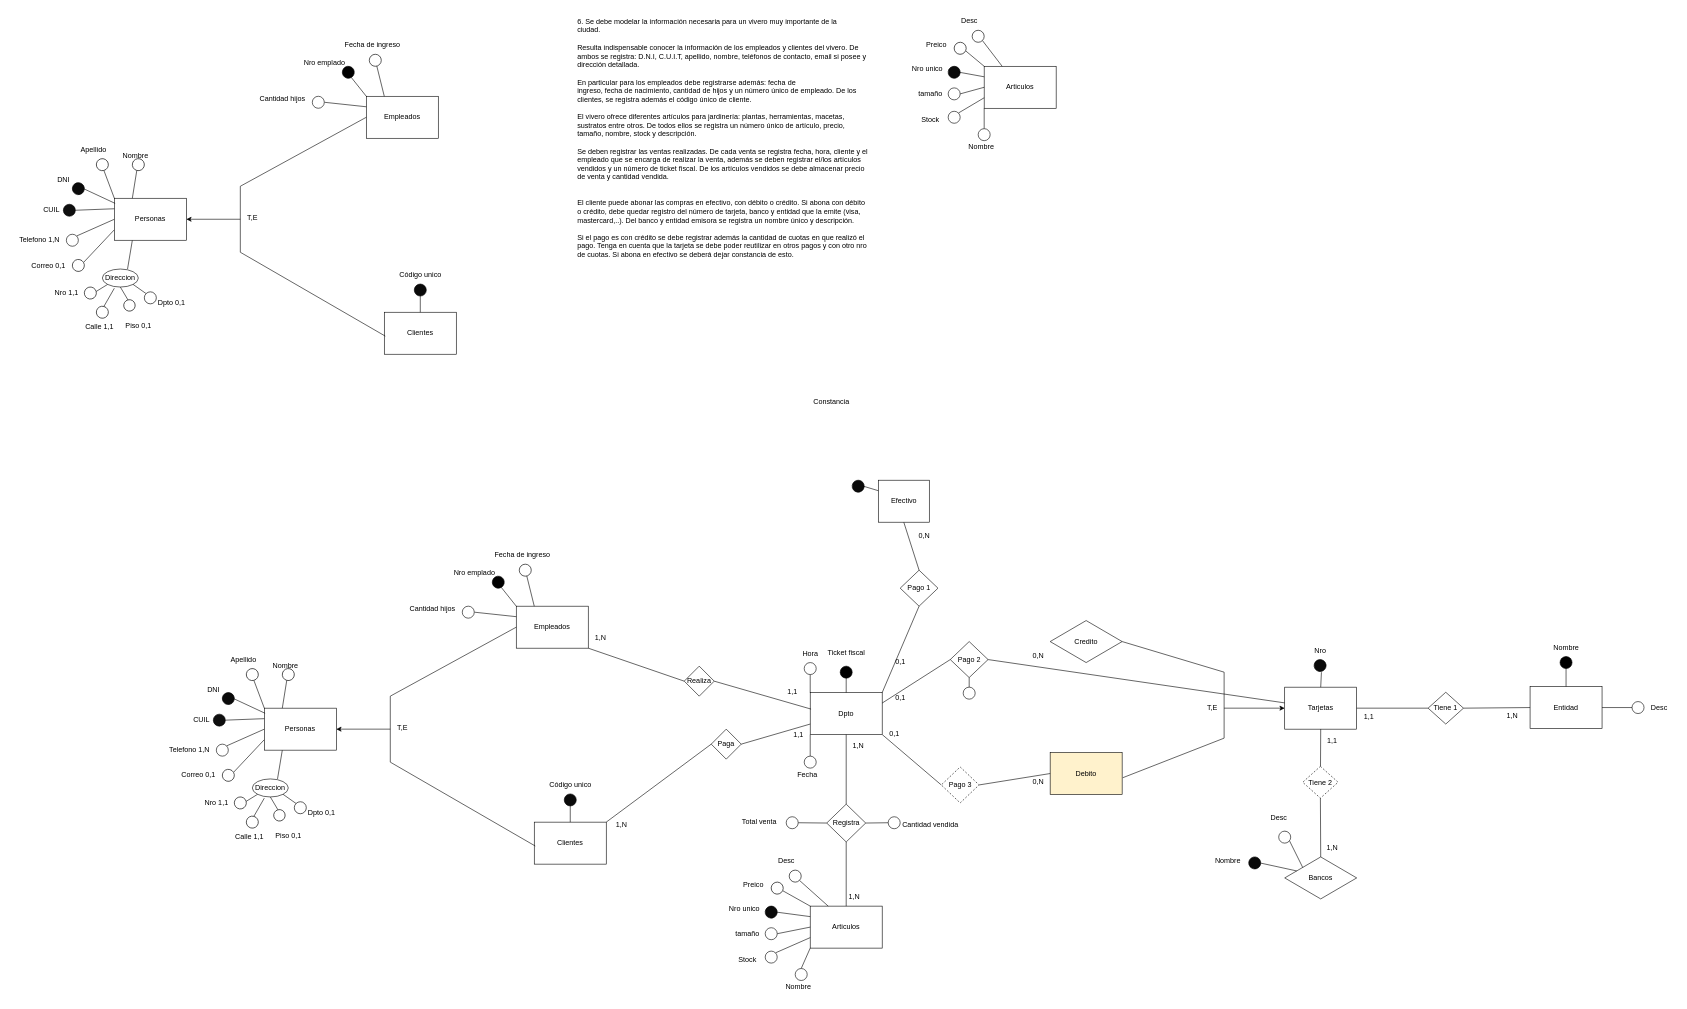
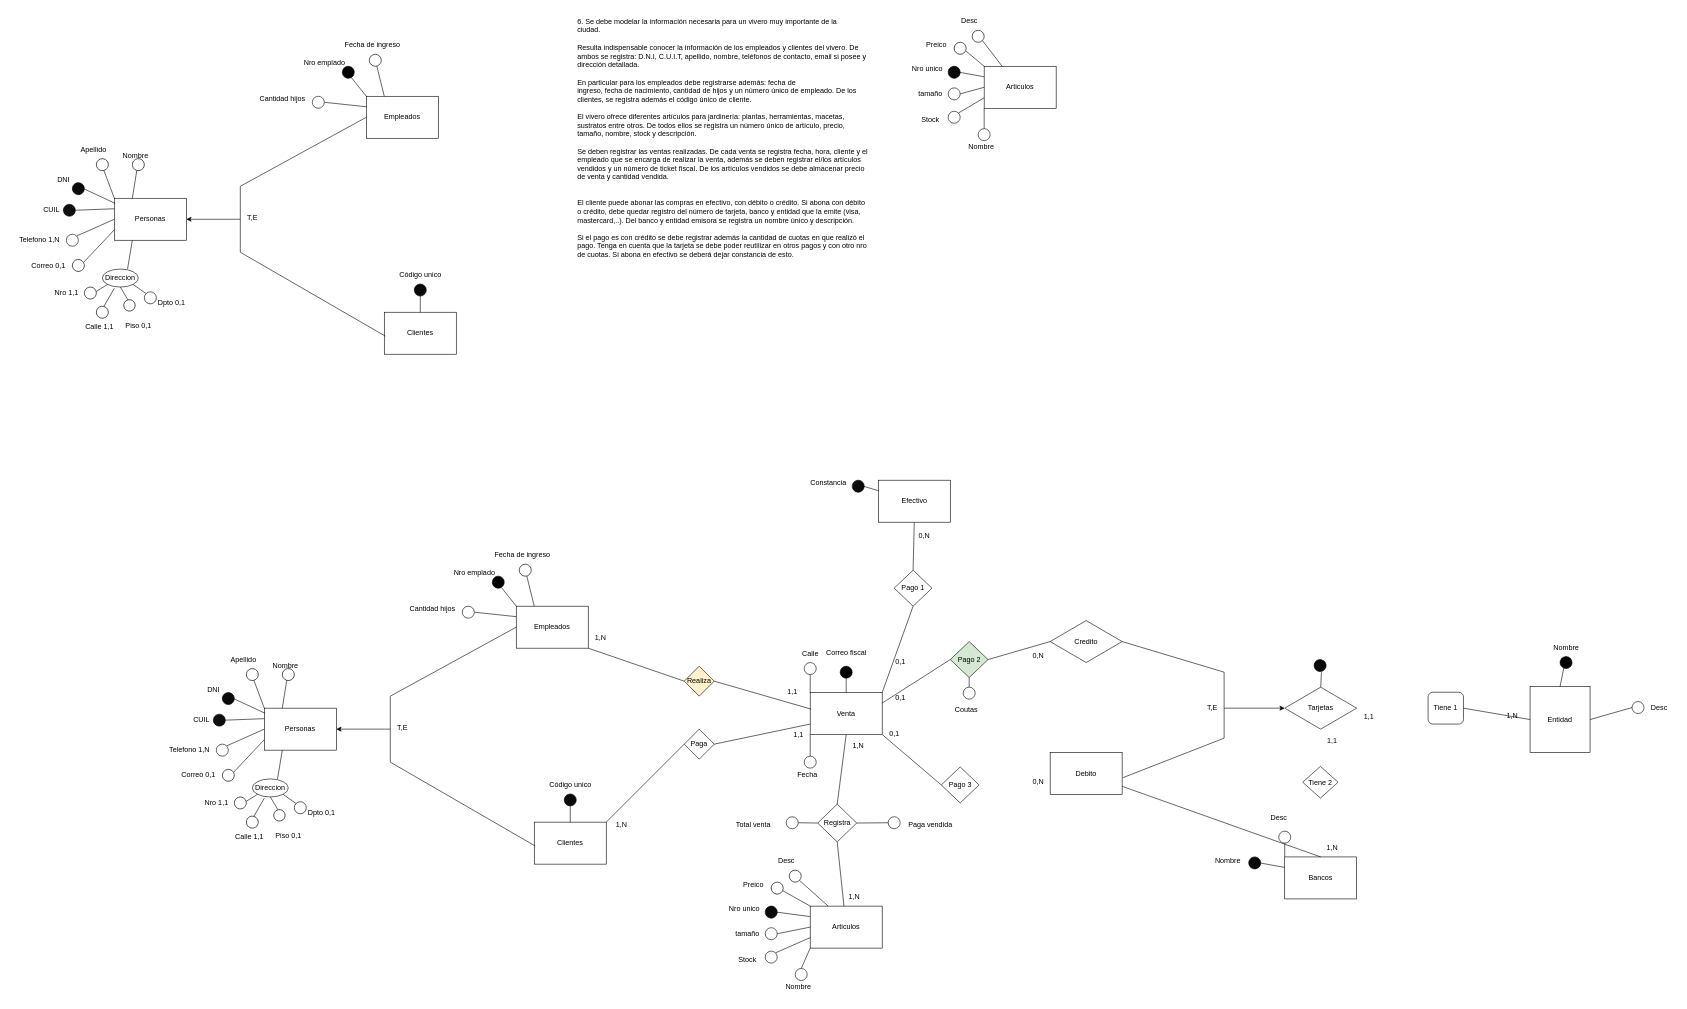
(831, 402) -> (828, 483)
(904, 501) -> (914, 501)
(919, 588) -> (913, 588)
(1320, 651) -> none
(847, 653) -> (847, 653)
(811, 654) -> (811, 654)
(969, 660) -> (969, 660)
(699, 681) -> (699, 681)
(1136, 681) -> (1019, 651)
(1321, 708) -> (1321, 708)
(1392, 708) -> none
(1446, 708) -> (1446, 708)
(1566, 708) -> (1560, 720)
none -> (966, 710)
(846, 714) -> (846, 714)
(726, 744) -> (699, 744)
(1321, 748) -> none
(1086, 774) -> (1086, 774)
(1015, 779) -> none
(1321, 782) -> (1321, 782)
(960, 785) -> (960, 785)
(759, 822) -> (753, 825)
(846, 823) -> (837, 823)
(931, 825) -> (931, 825)
(1321, 828) -> (1222, 822)
(1321, 878) -> (1321, 878)
